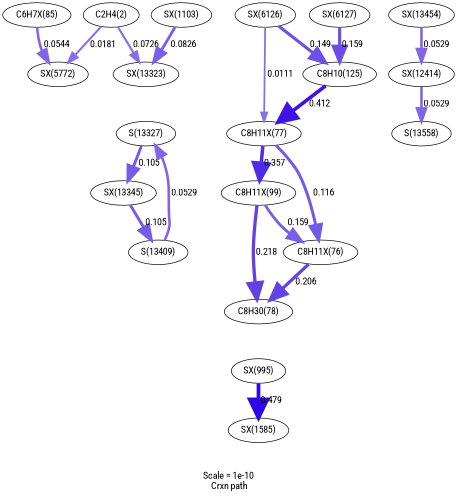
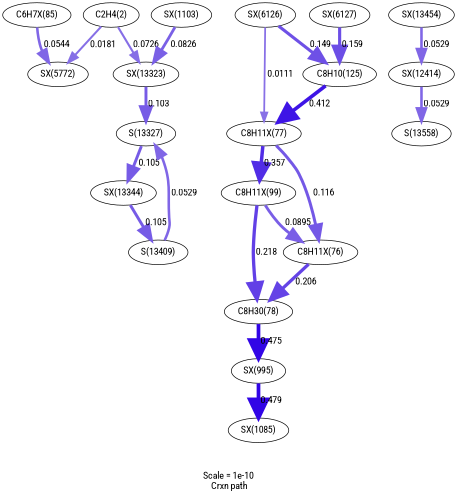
none -> (146, 97)
(123, 193) -> (123, 193)
(297, 223) -> (297, 223)
none -> (258, 332)
(258, 430) -> (258, 430)
